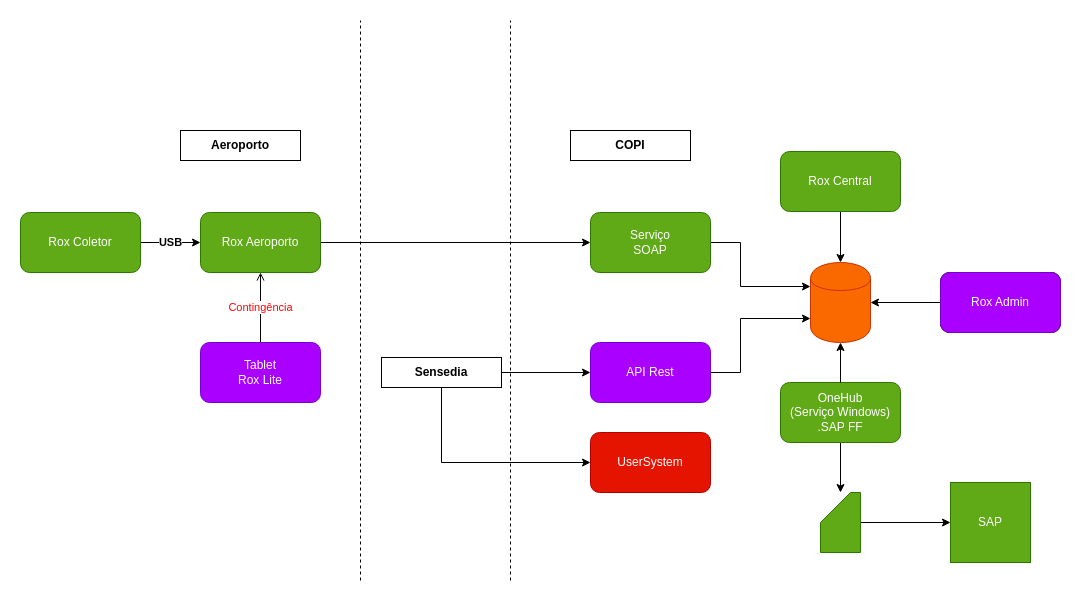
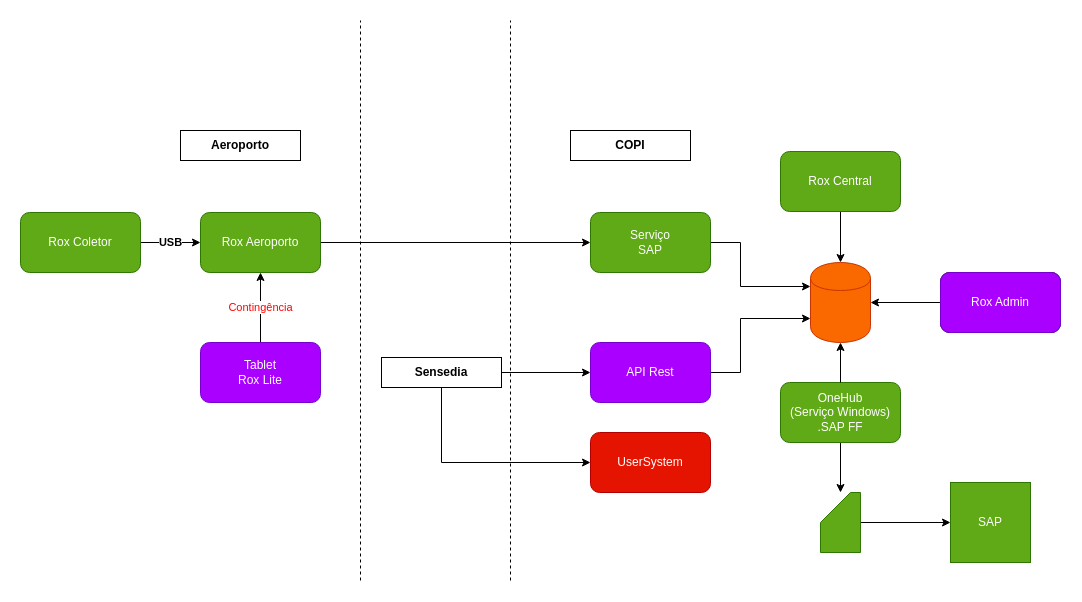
(651, 243) -> (651, 243)
(261, 278) -> (261, 280)
